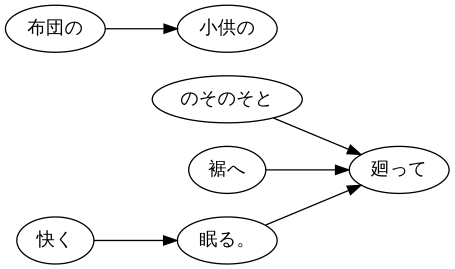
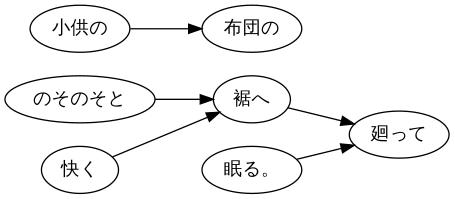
(135, 29) -> (159, 29)
(311, 134) -> (177, 99)
(129, 240) -> (160, 137)
